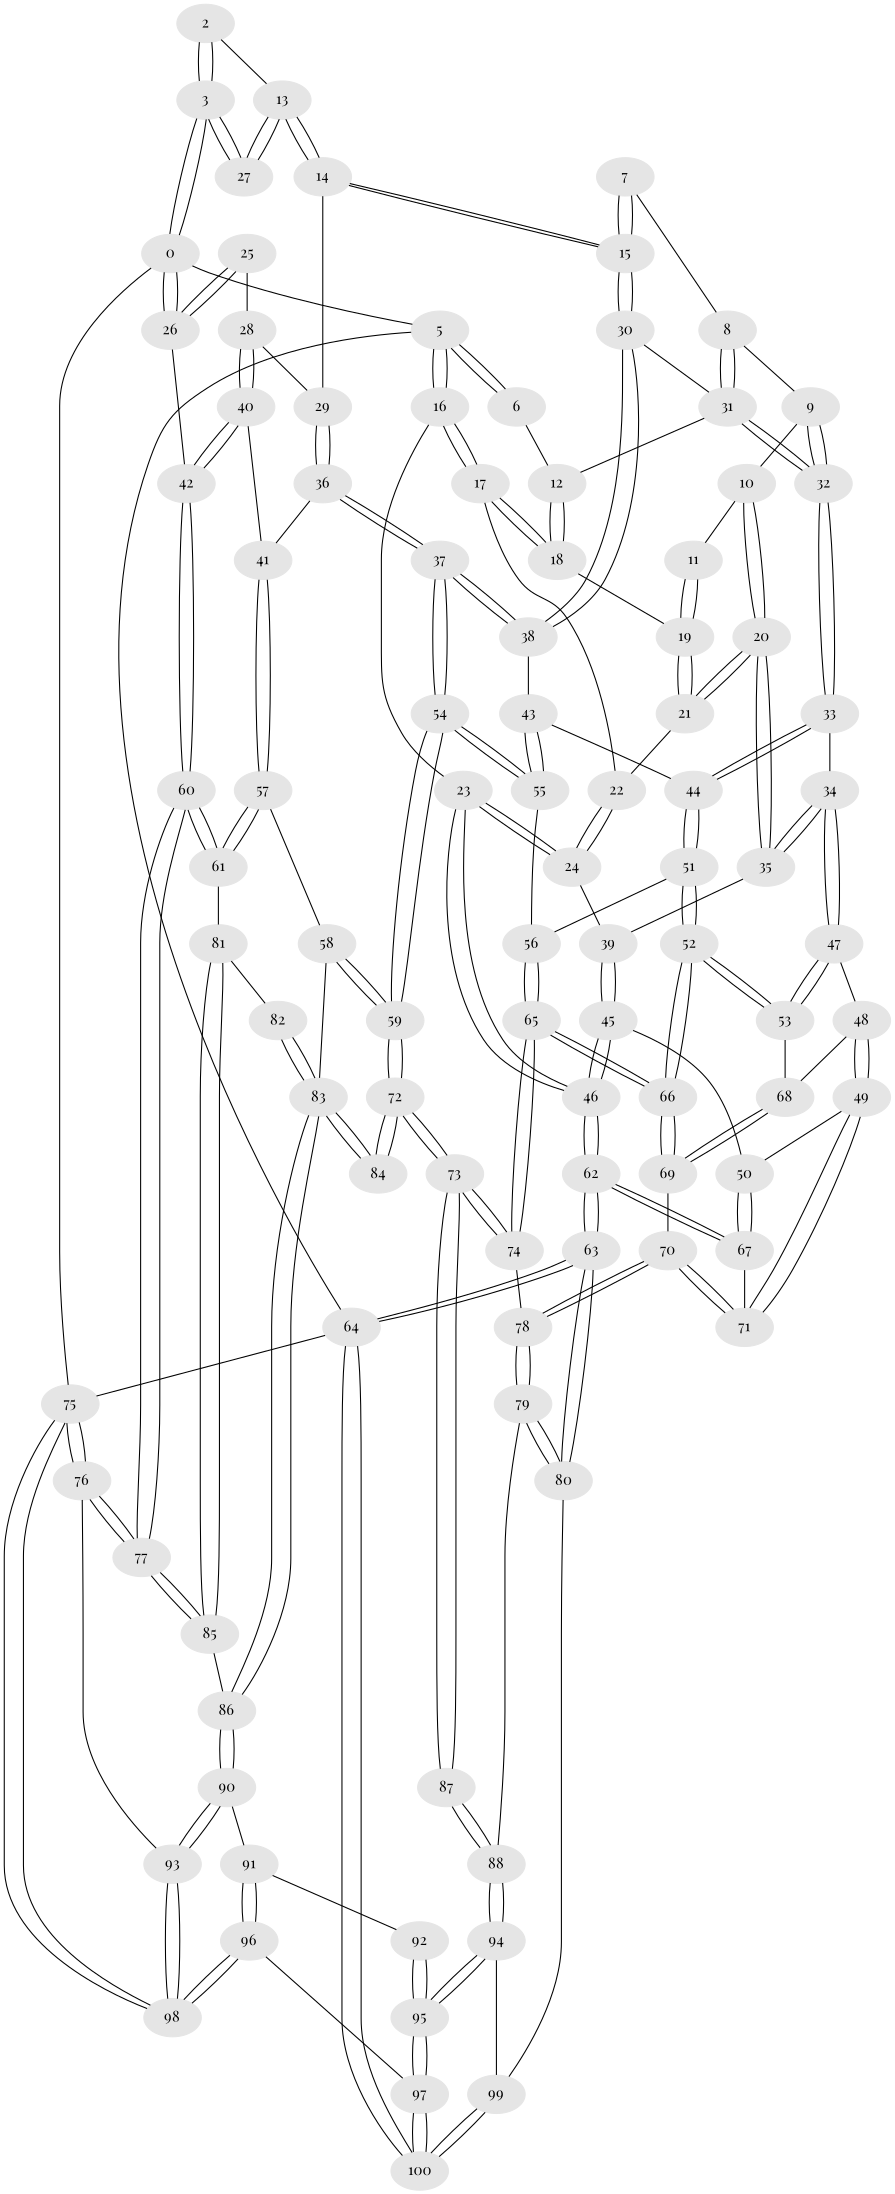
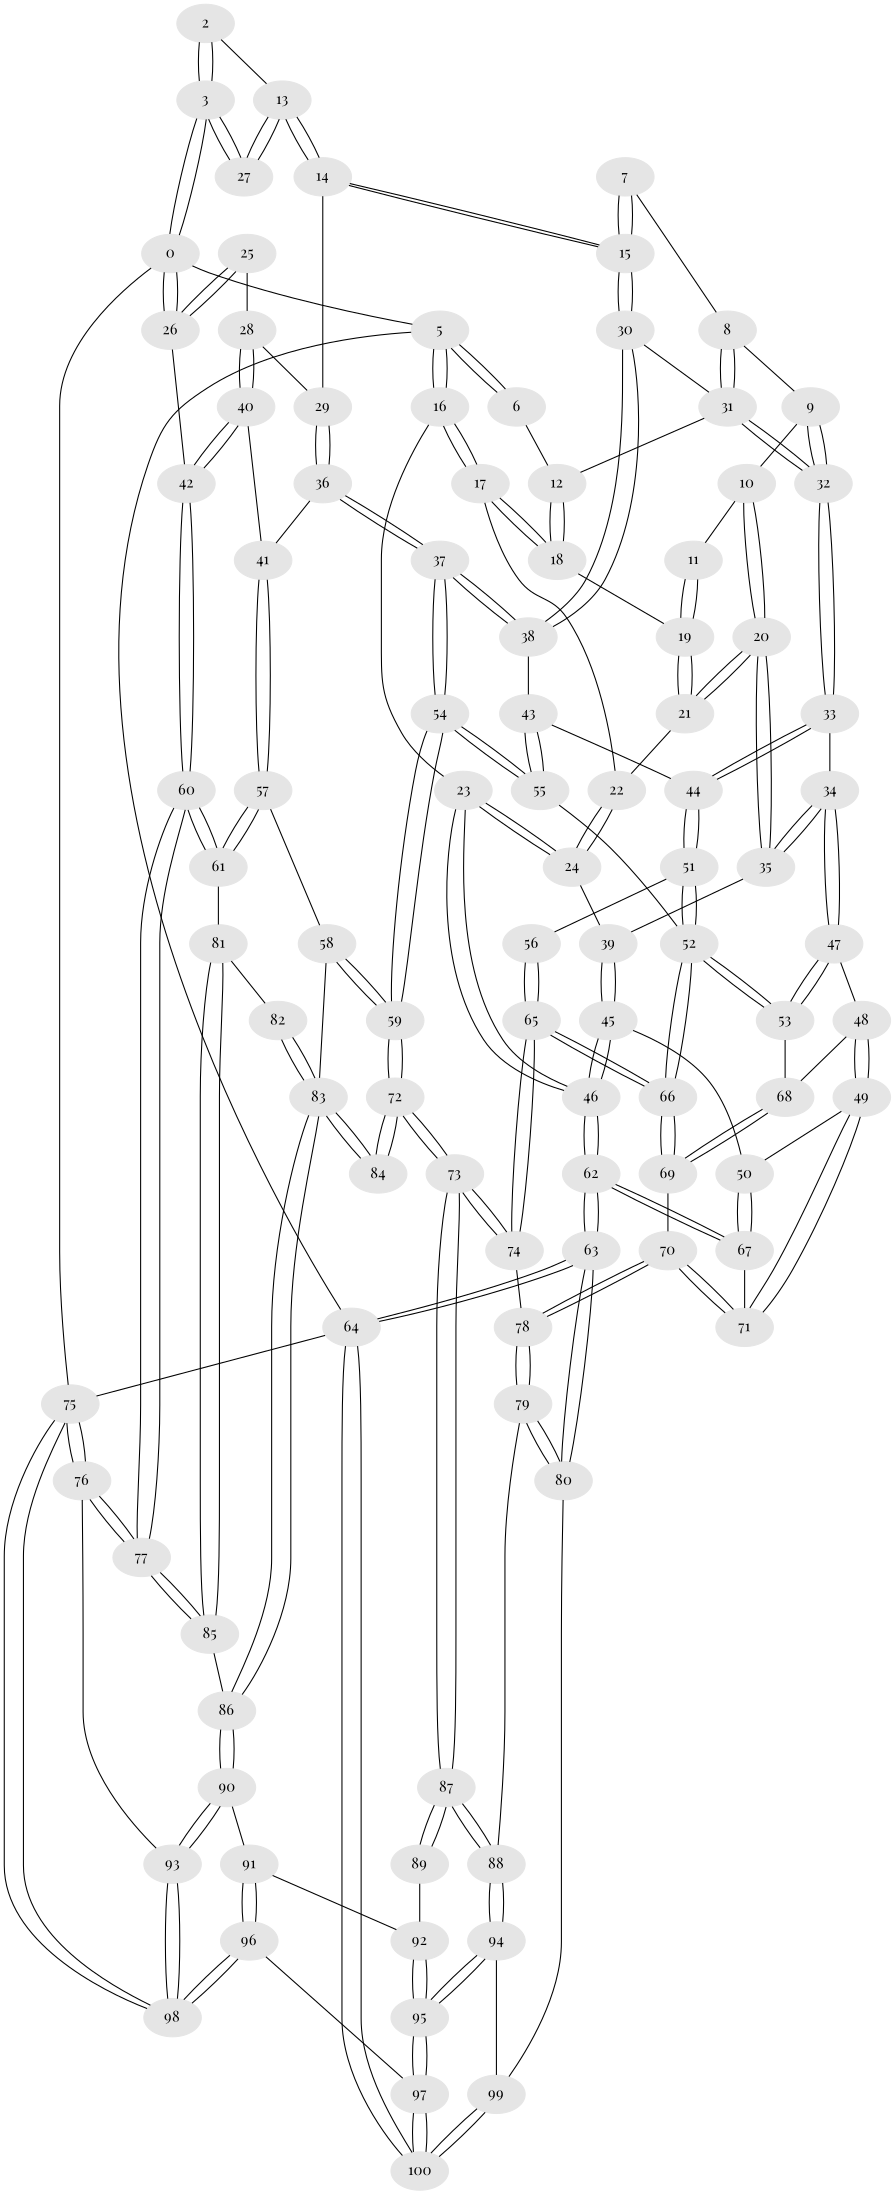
(533, 867) -> (623, 861)
none -> (420, 1864)
